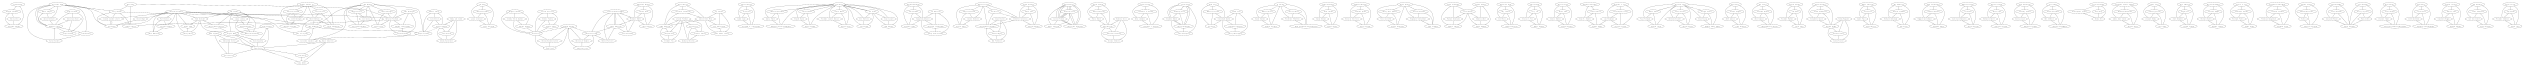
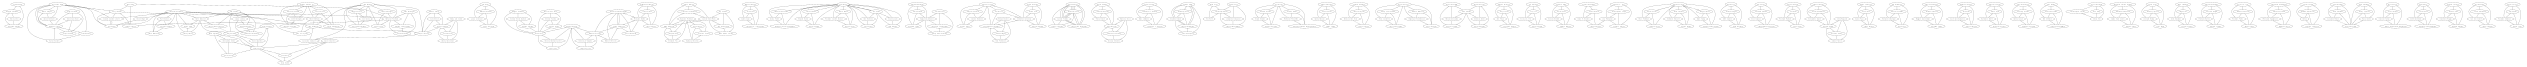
(1213, 12) -> none
